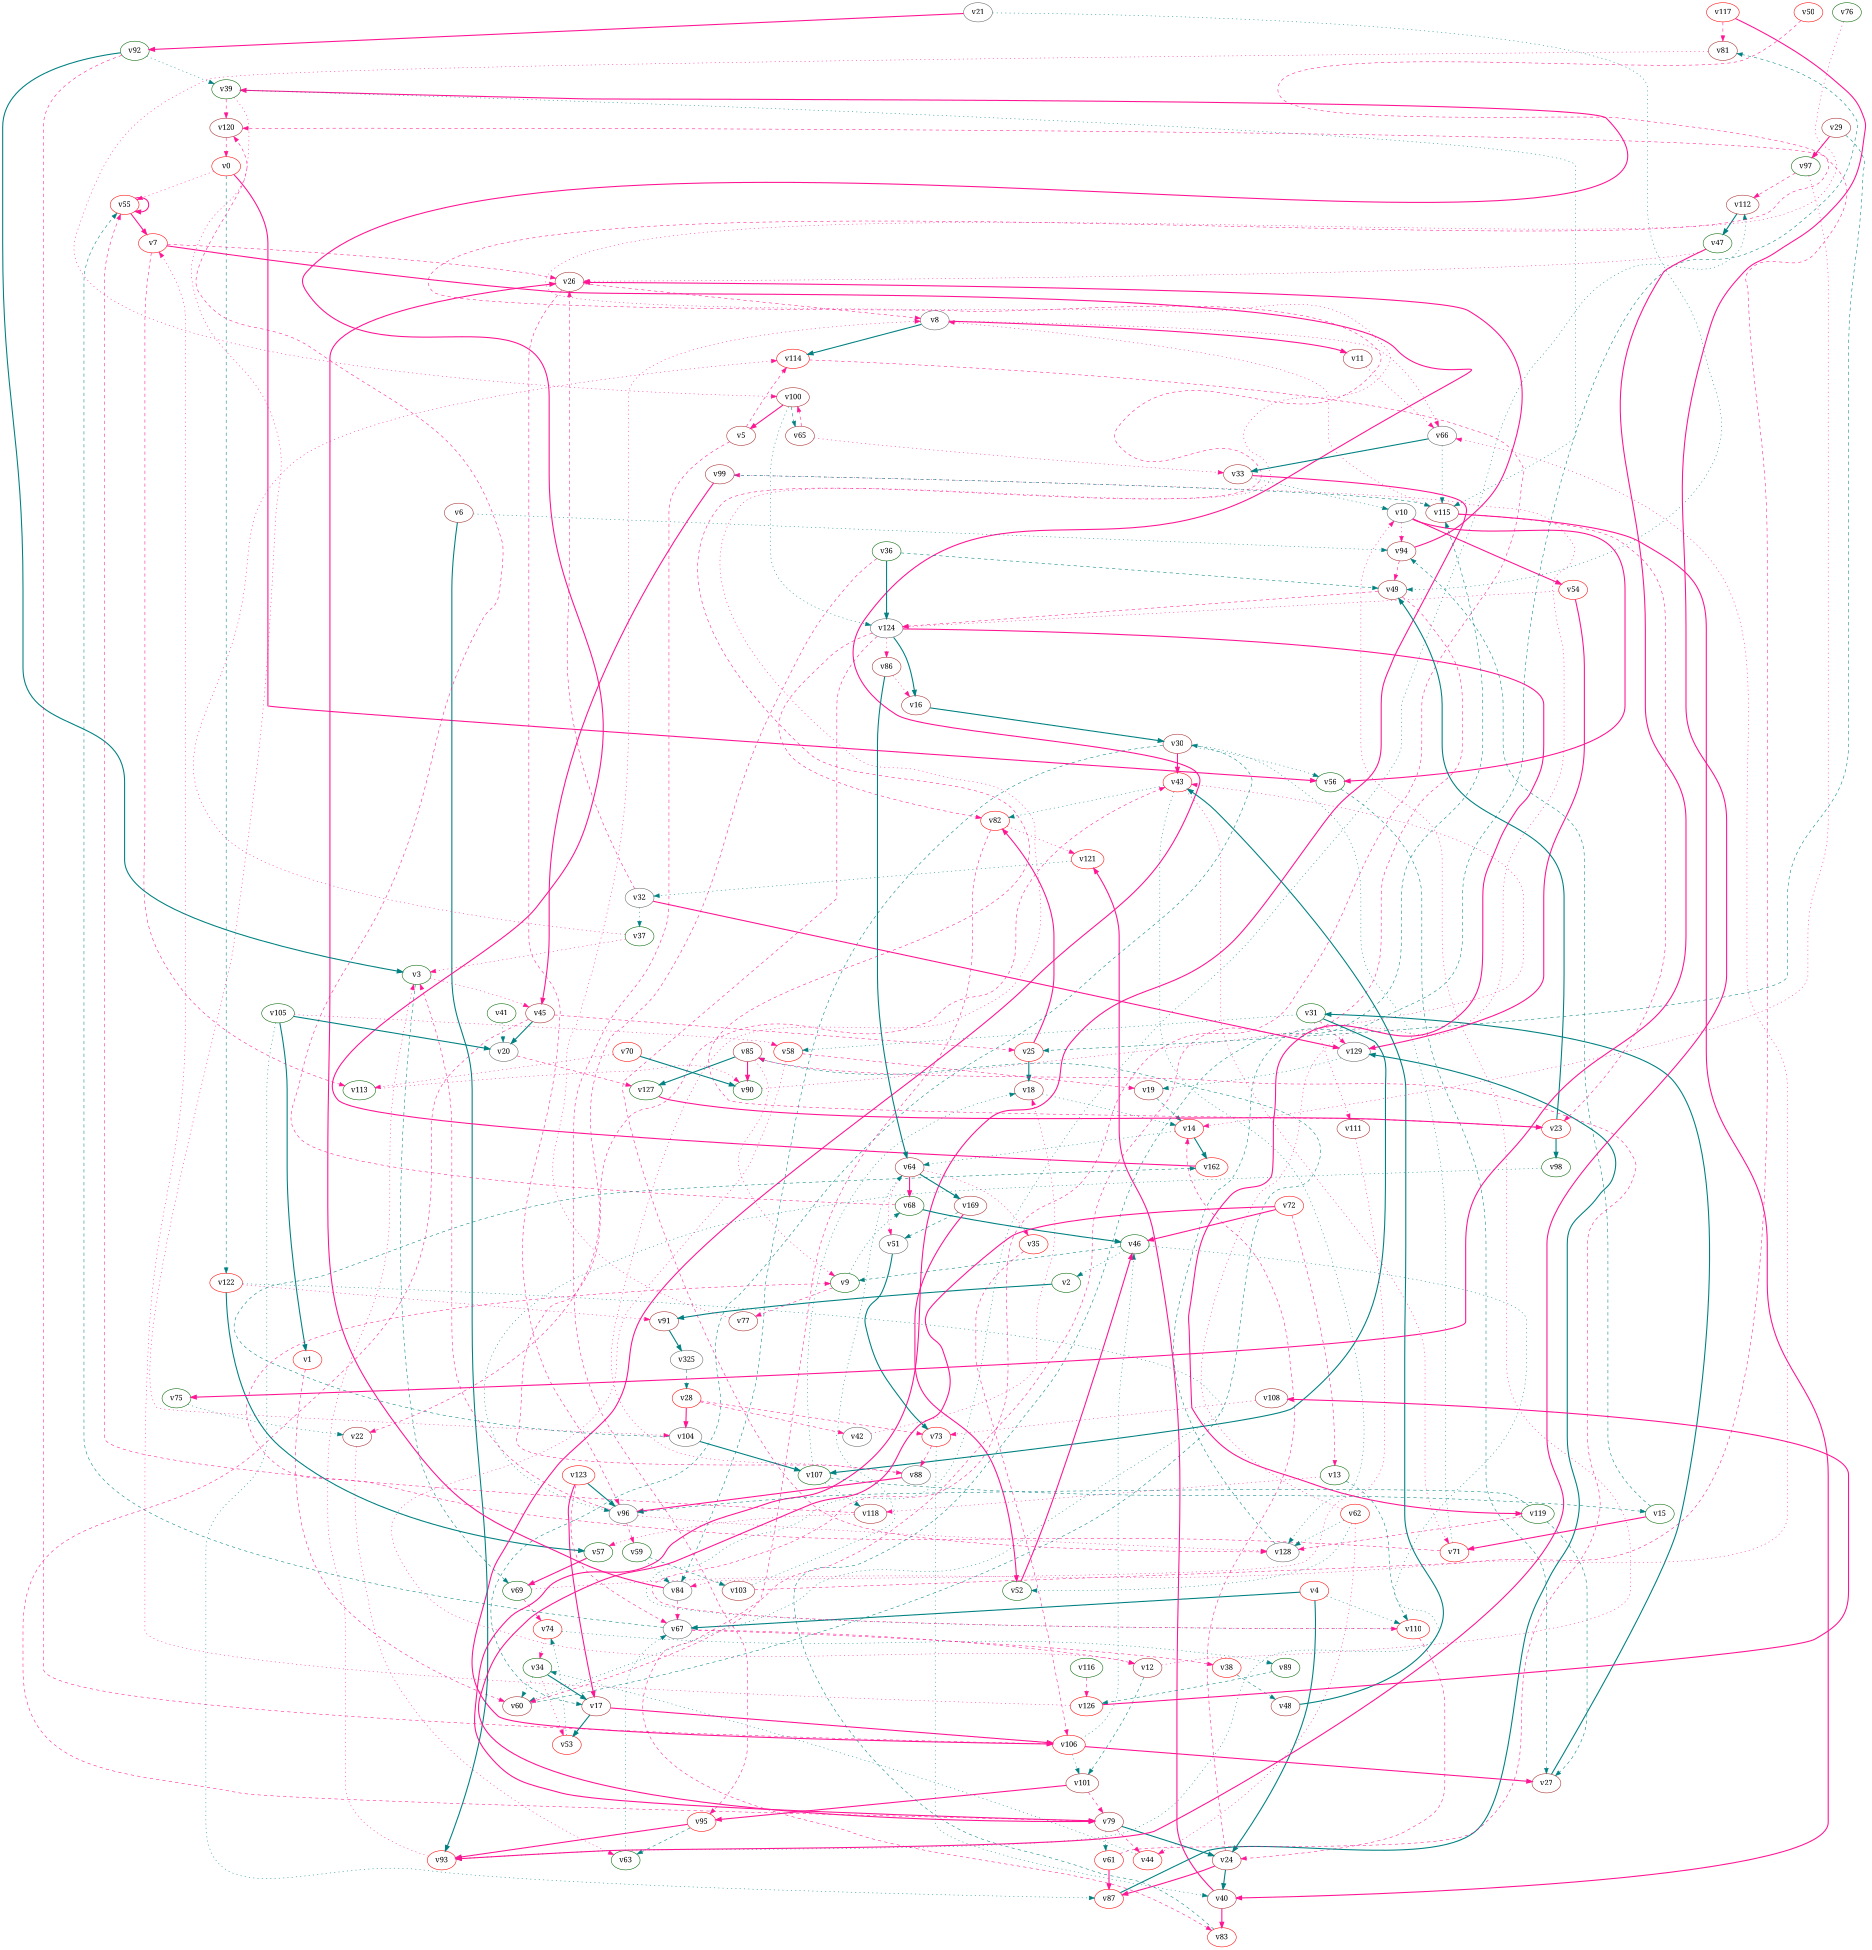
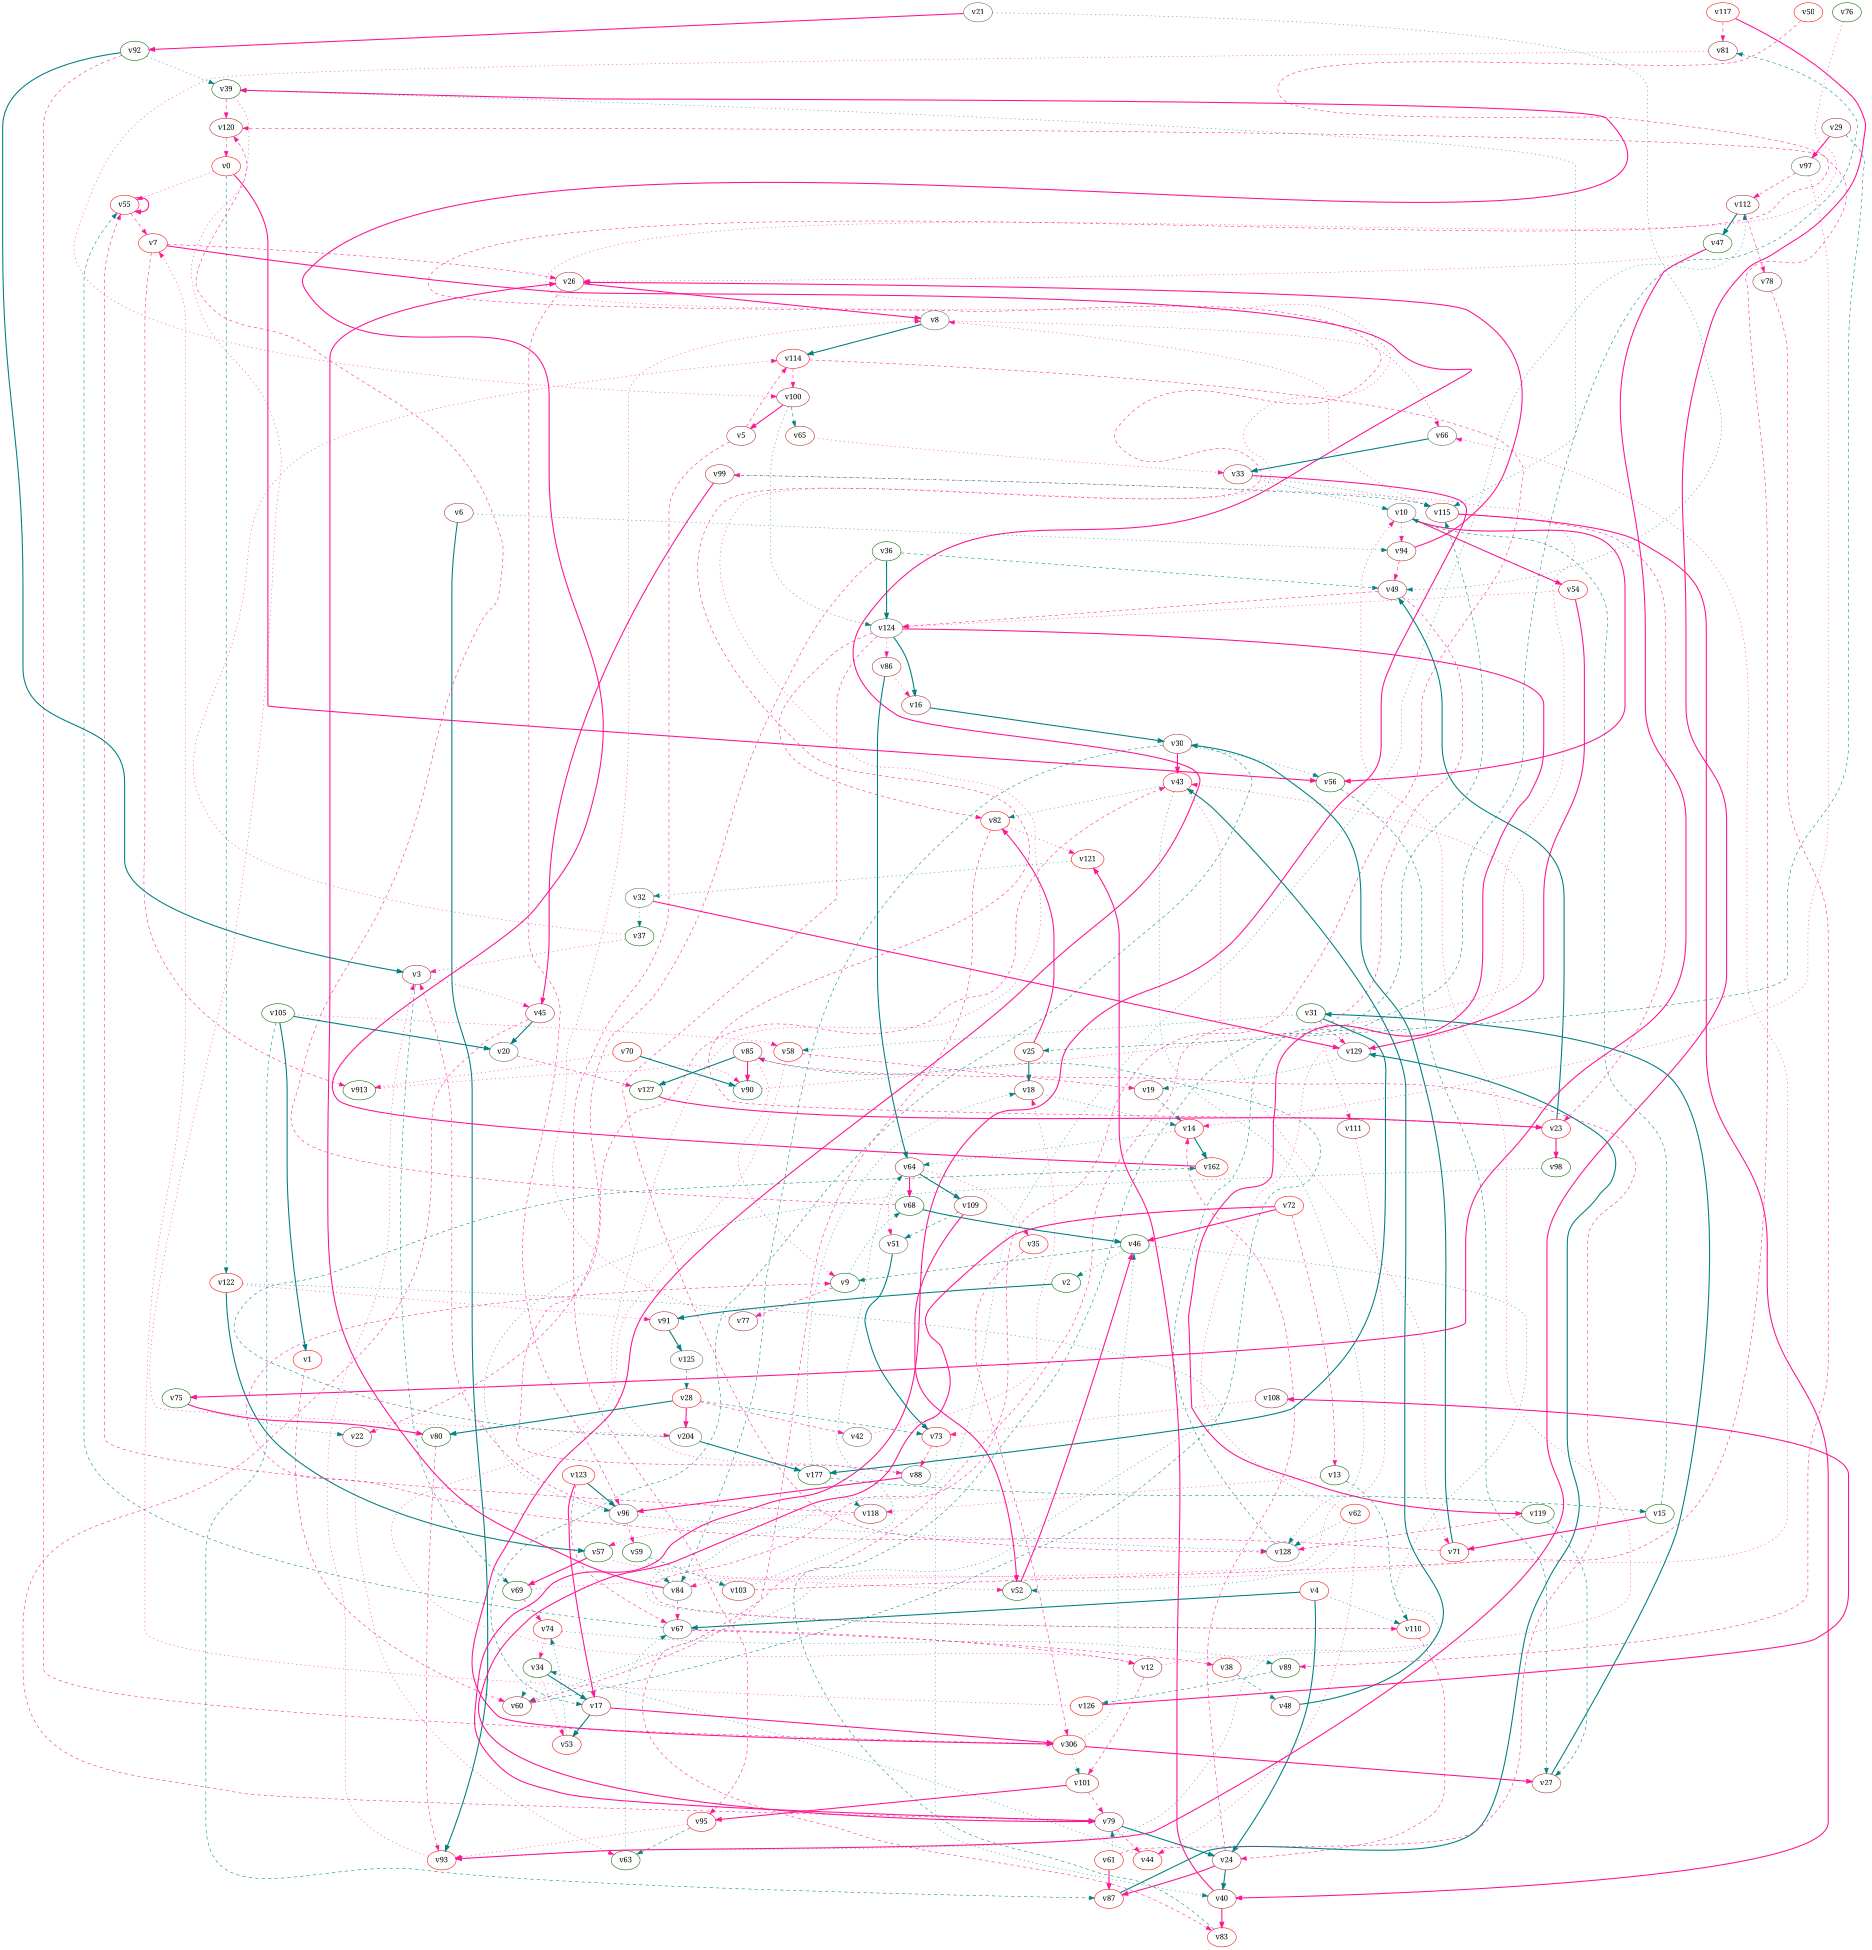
(1806, 166) -> (1806, 166)
(137, 222) -> (137, 222)
none -> (1767, 282)
(749, 301) -> (749, 301)
(1358, 359) -> none
(801, 419) -> (793, 375)
(1442, 472) -> (1339, 488)
(568, 614) -> none
(417, 975) -> (417, 975)
(1584, 1011) -> (1605, 956)
(502, 1013) -> none
(782, 1032) -> none
(359, 1090) -> (359, 1090)
(1431, 1113) -> (1431, 1113)
(1556, 1145) -> (1556, 1145)
(971, 1206) -> (971, 1206)
(687, 1360) -> (687, 1360)
(803, 1416) -> (803, 1416)
none -> (436, 1437)
(686, 1437) -> (686, 1437)
(814, 1475) -> (814, 1475)
(1087, 1491) -> none
(856, 1531) -> (856, 1531)
none -> (812, 1583)
(1087, 1668) -> none
(1120, 1725) -> (1120, 1725)
(1069, 1745) -> (1069, 1745)
(1105, 1838) -> (1113, 1841)
(574, 1841) -> (574, 1841)
(224, 1867) -> (224, 1867)
